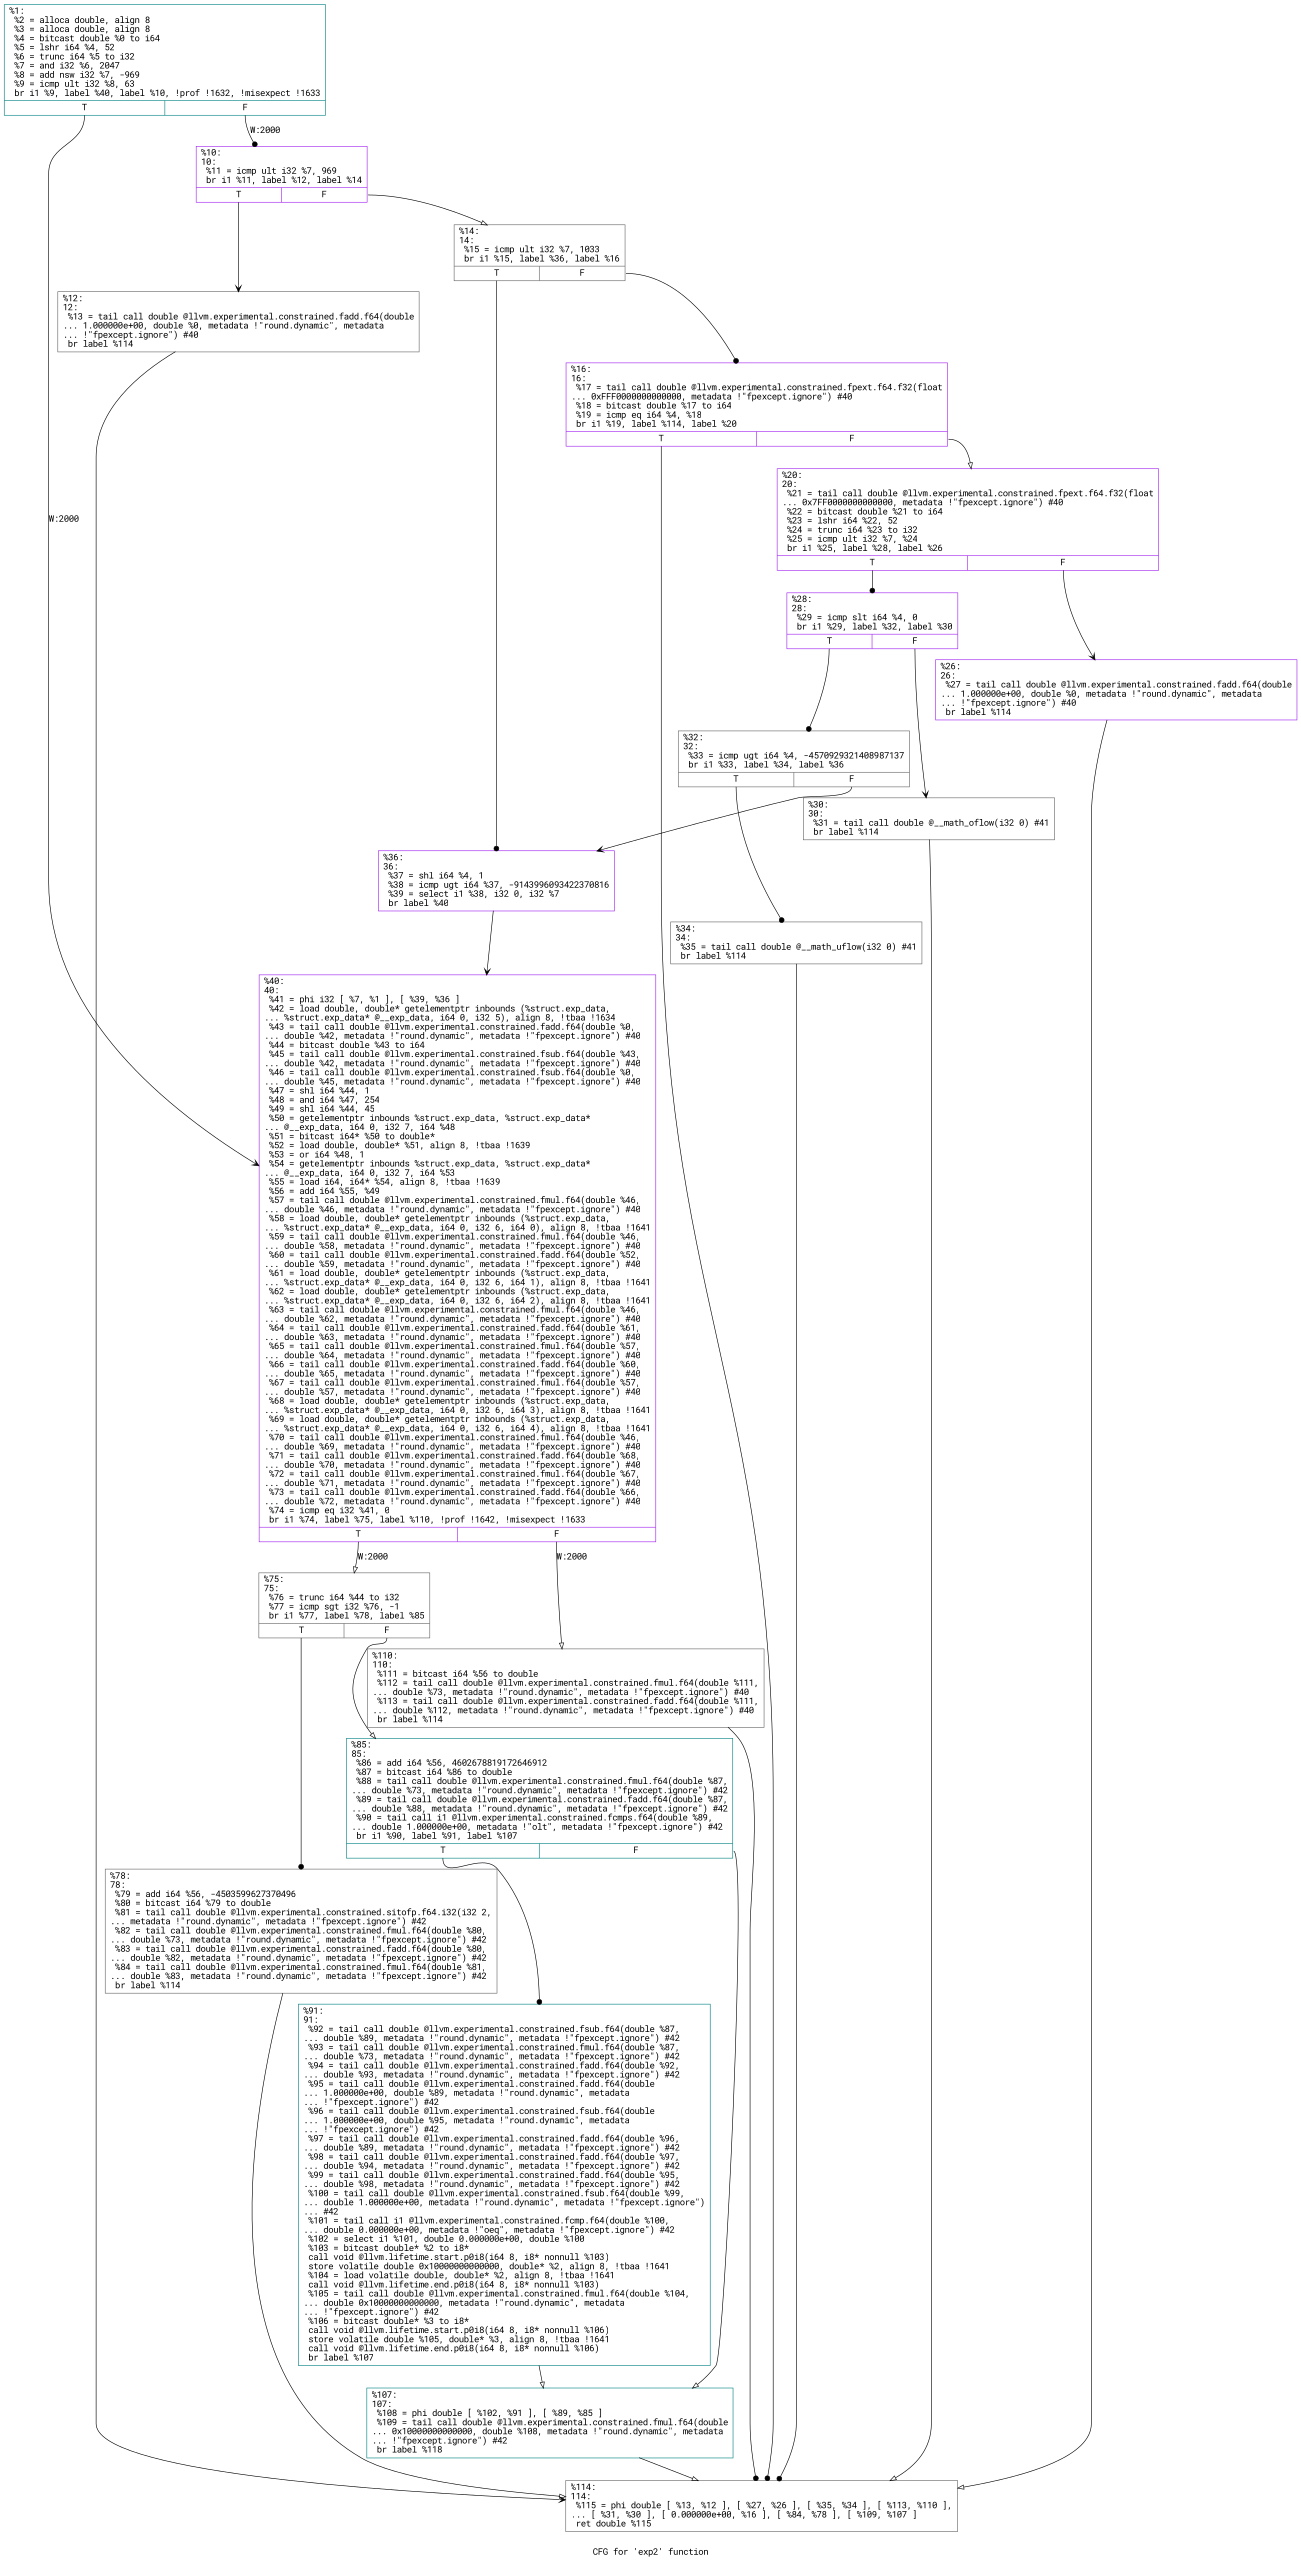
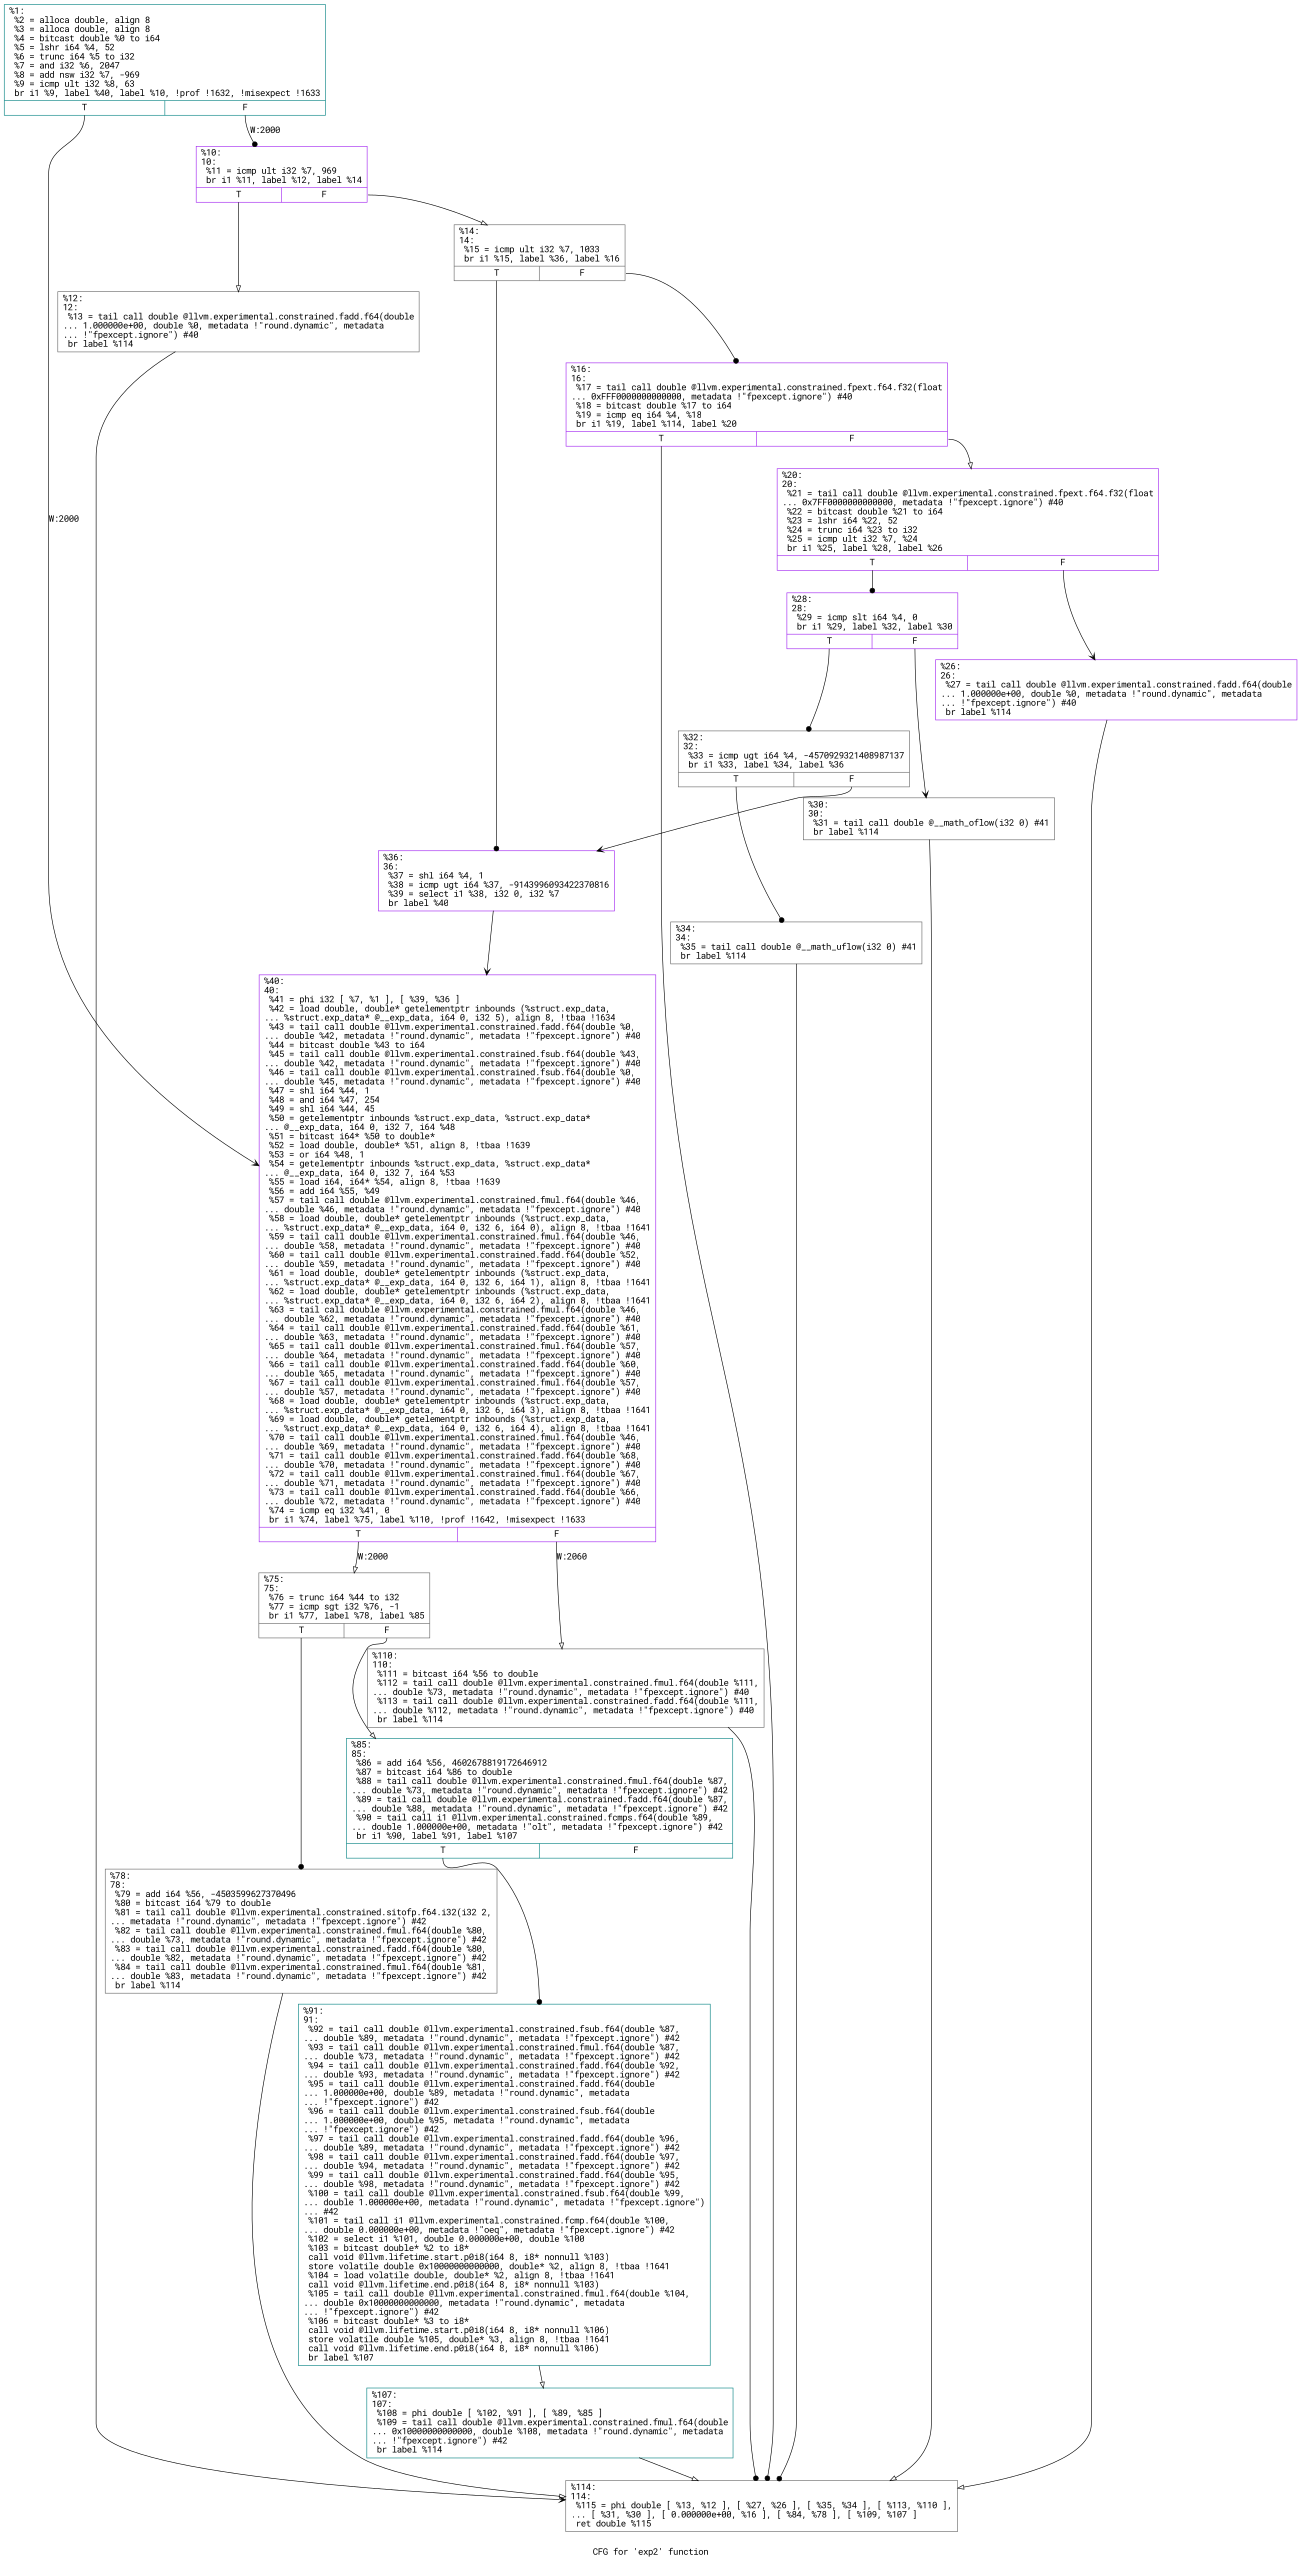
(238, 244) -> (238, 244)
(572, 1557) -> (572, 1557)
(733, 2122) -> none
(407, 2450) -> (407, 2450)
